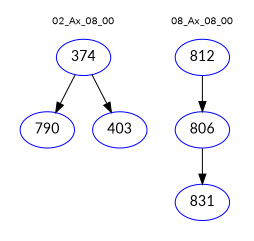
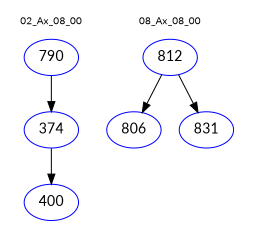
(68, 89) -> (51, 89)
(120, 130) -> (51, 202)
(202, 161) -> (186, 89)
